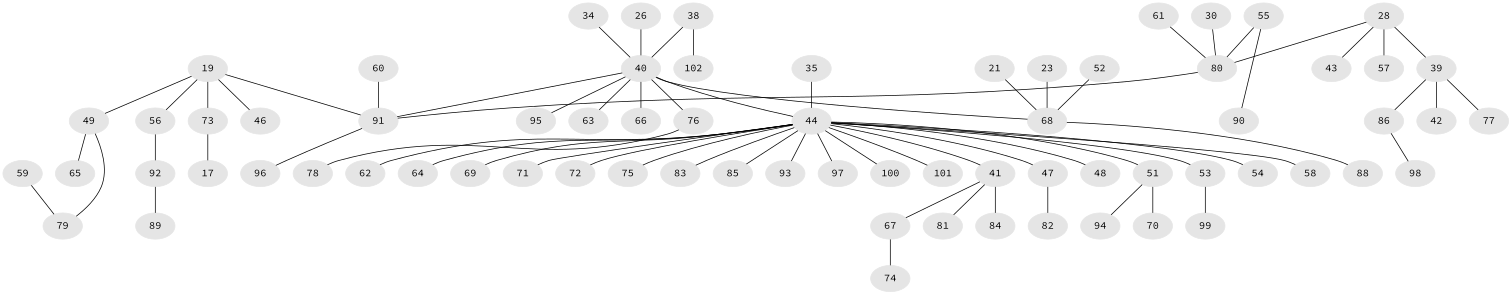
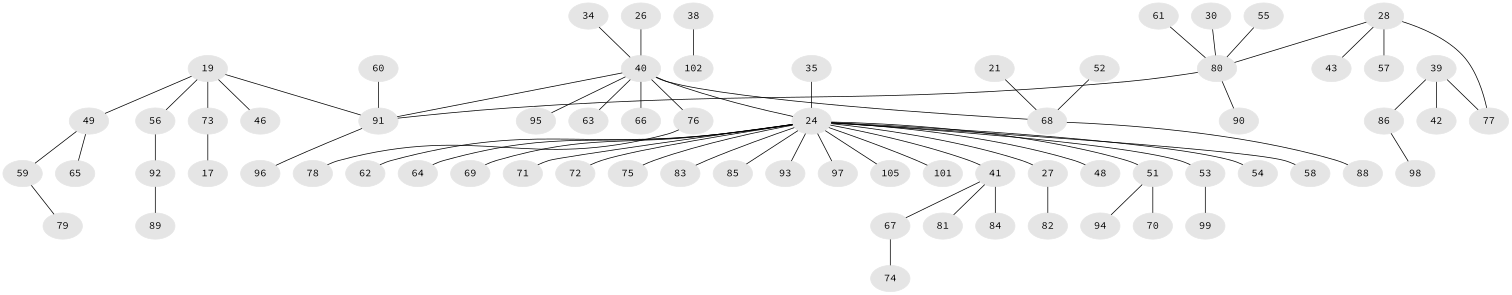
(667, 42) -> none
(1410, 42) -> (1458, 51)
(1047, 69) -> none
(1251, 69) -> (1228, 95)
(812, 121) -> (812, 121)
(890, 174) -> (890, 174)
(1048, 174) -> (1048, 174)
(104, 179) -> (56, 147)
